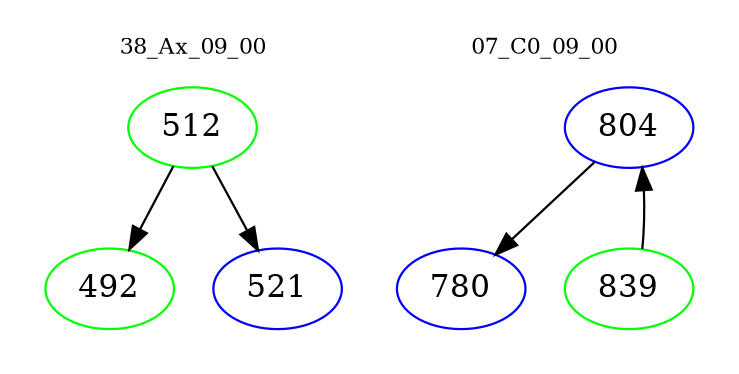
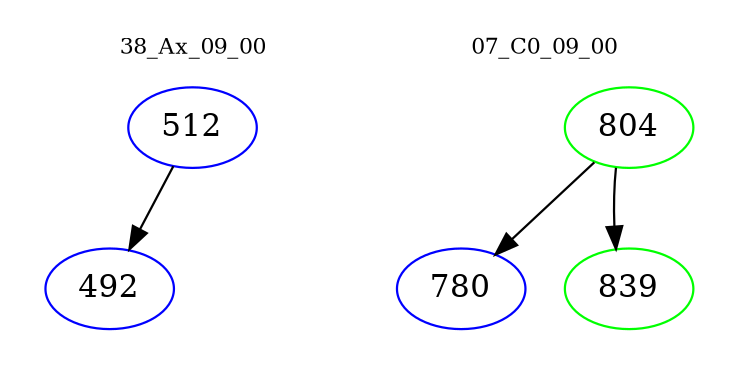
(193, 128) -> (193, 128)
(629, 128) -> (629, 128)
(644, 220) -> (614, 197)
(110, 289) -> (110, 289)
(278, 289) -> none
